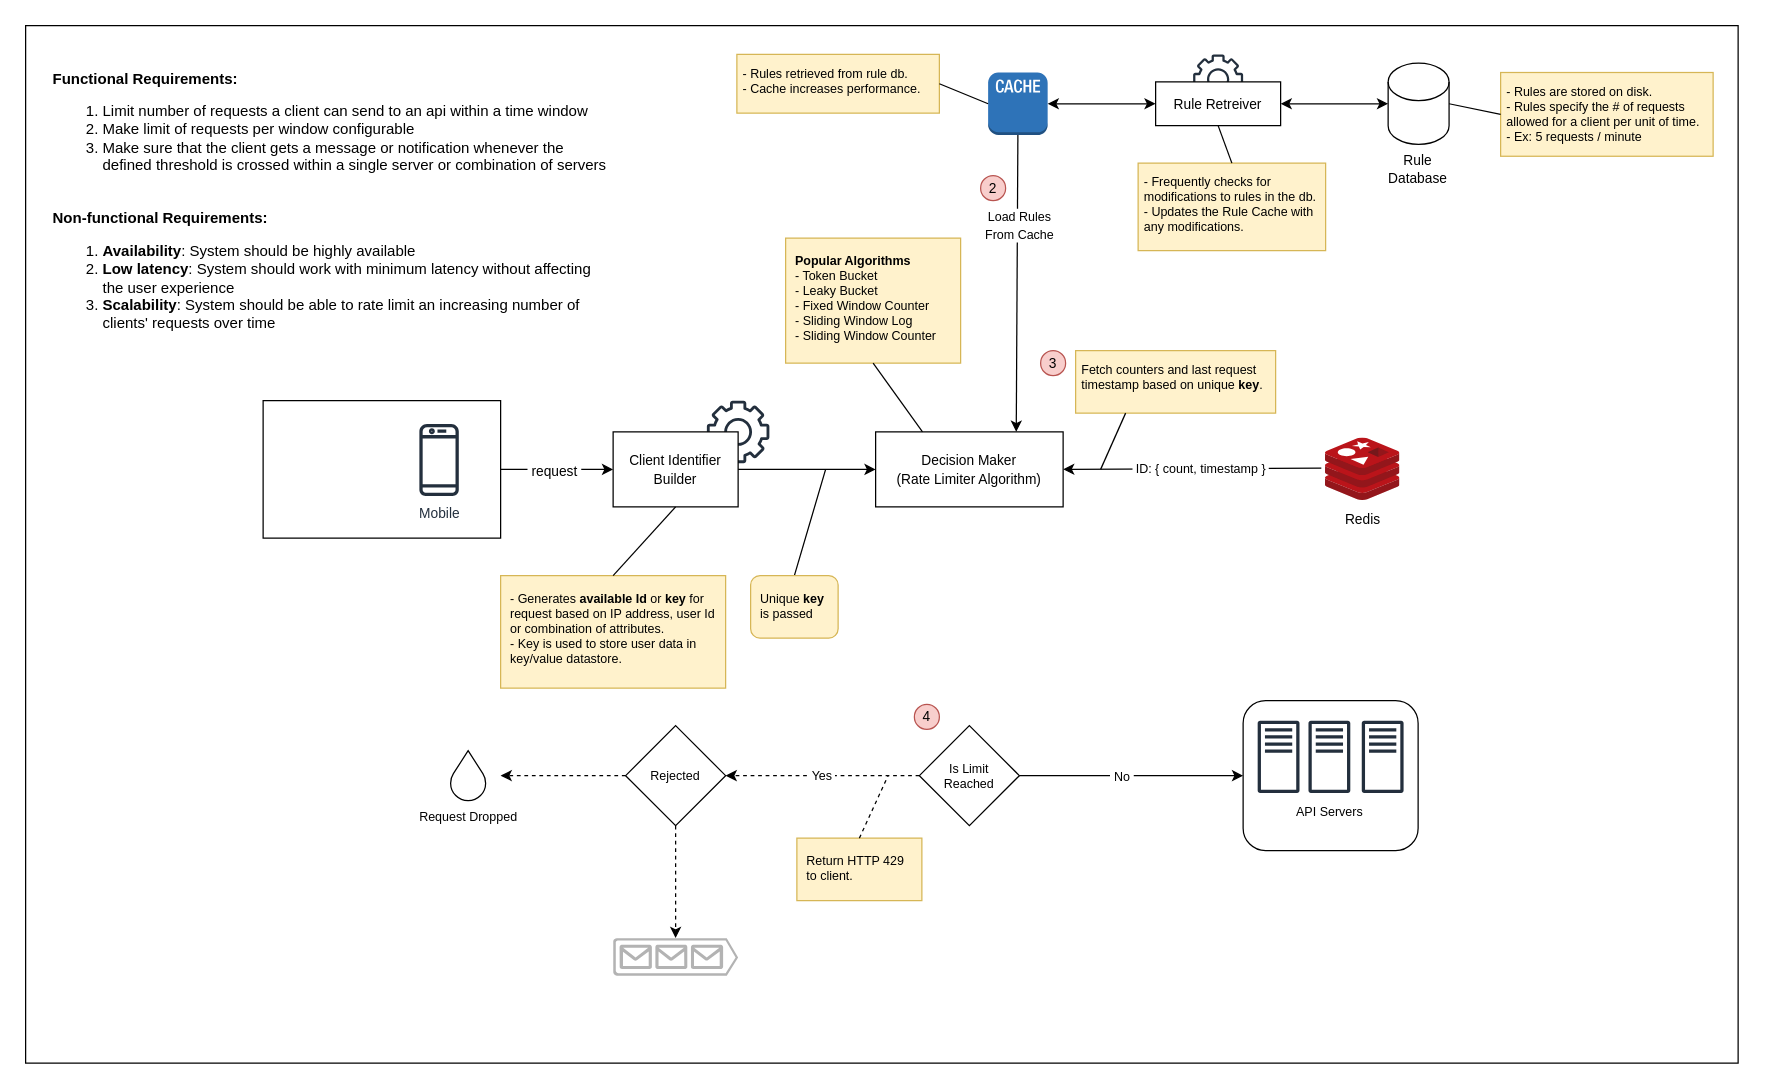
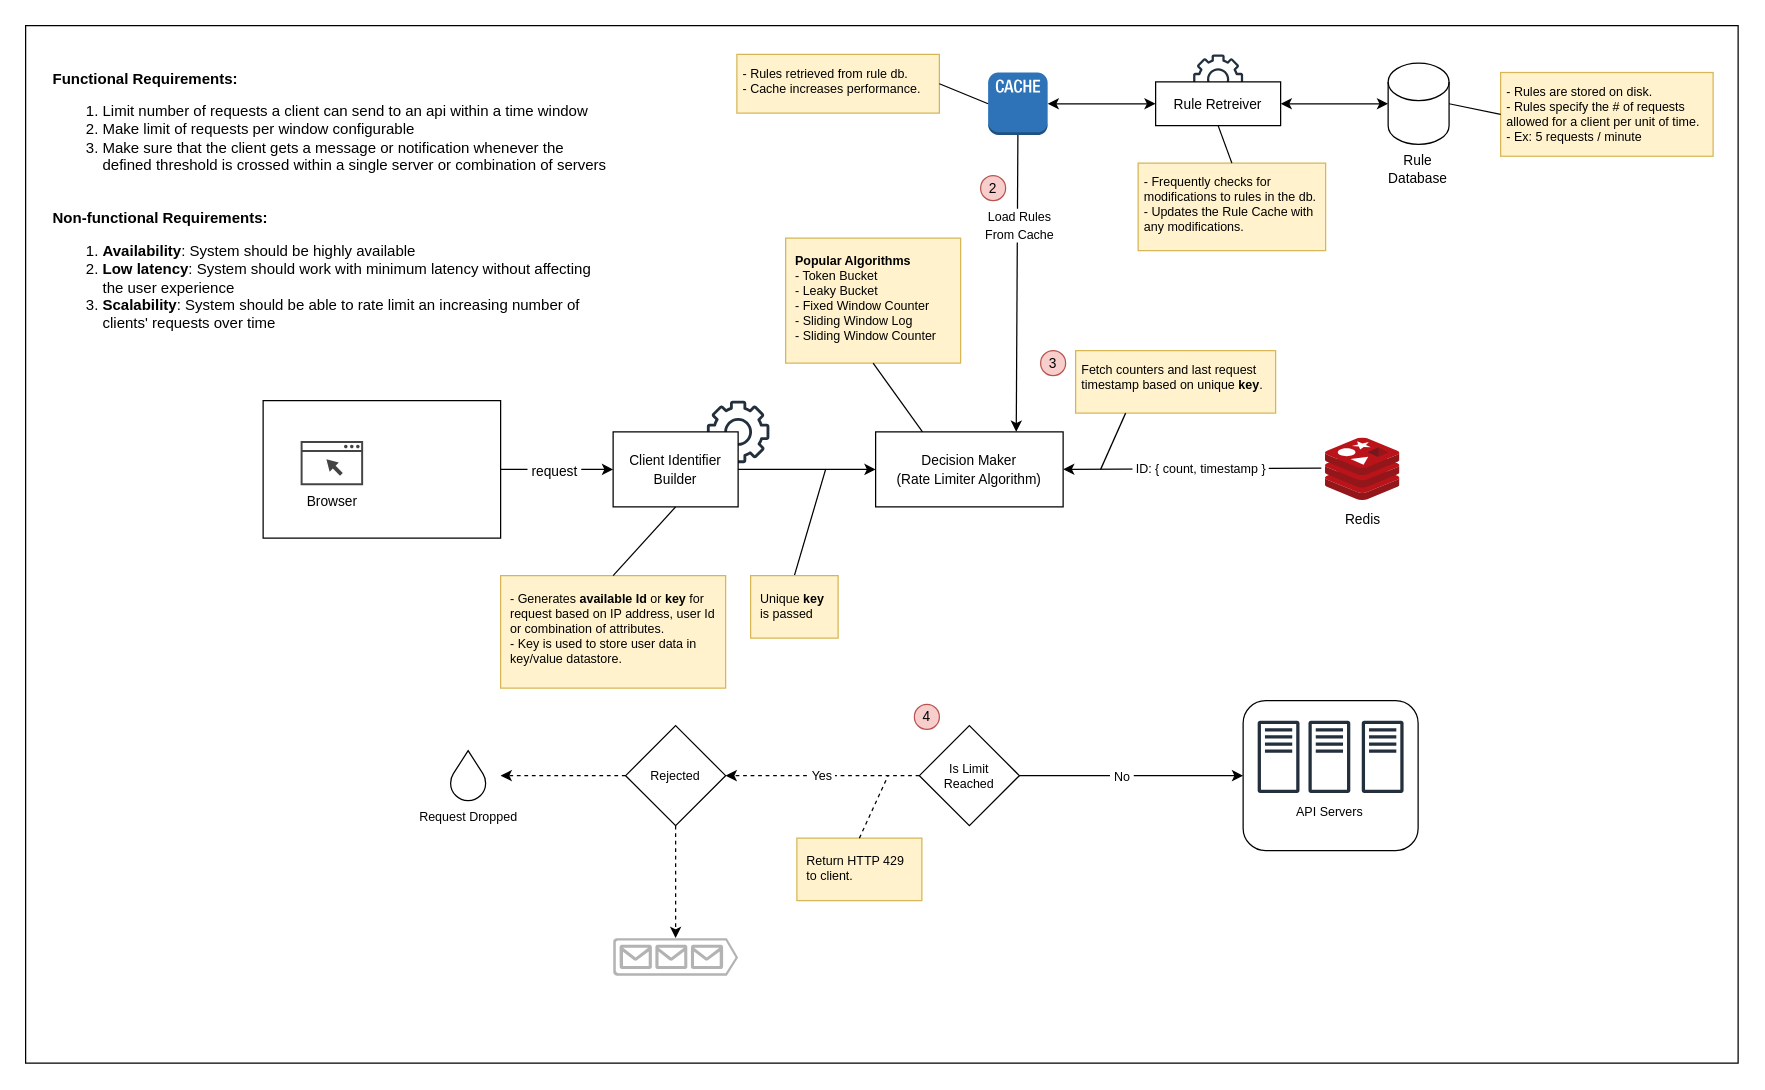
(439, 460) -> none
none -> (332, 463)
(794, 607) -> (794, 607)
